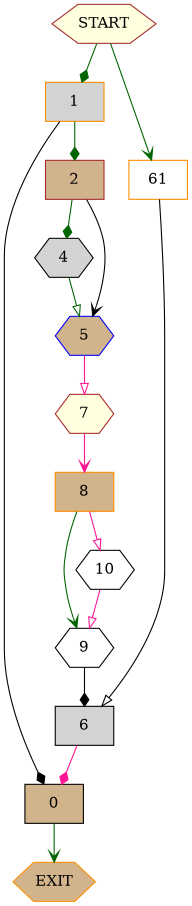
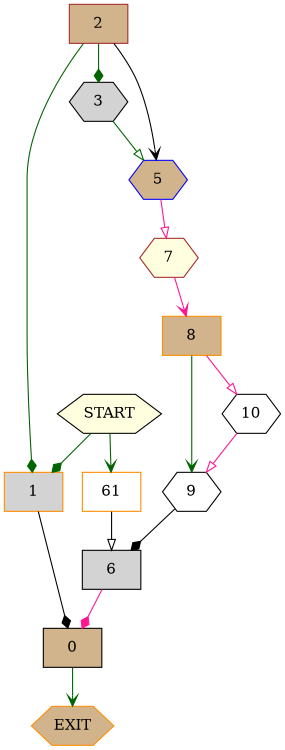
(104, 24) -> (109, 414)
(75, 134) -> (27, 244)
(64, 258) -> (99, 102)
